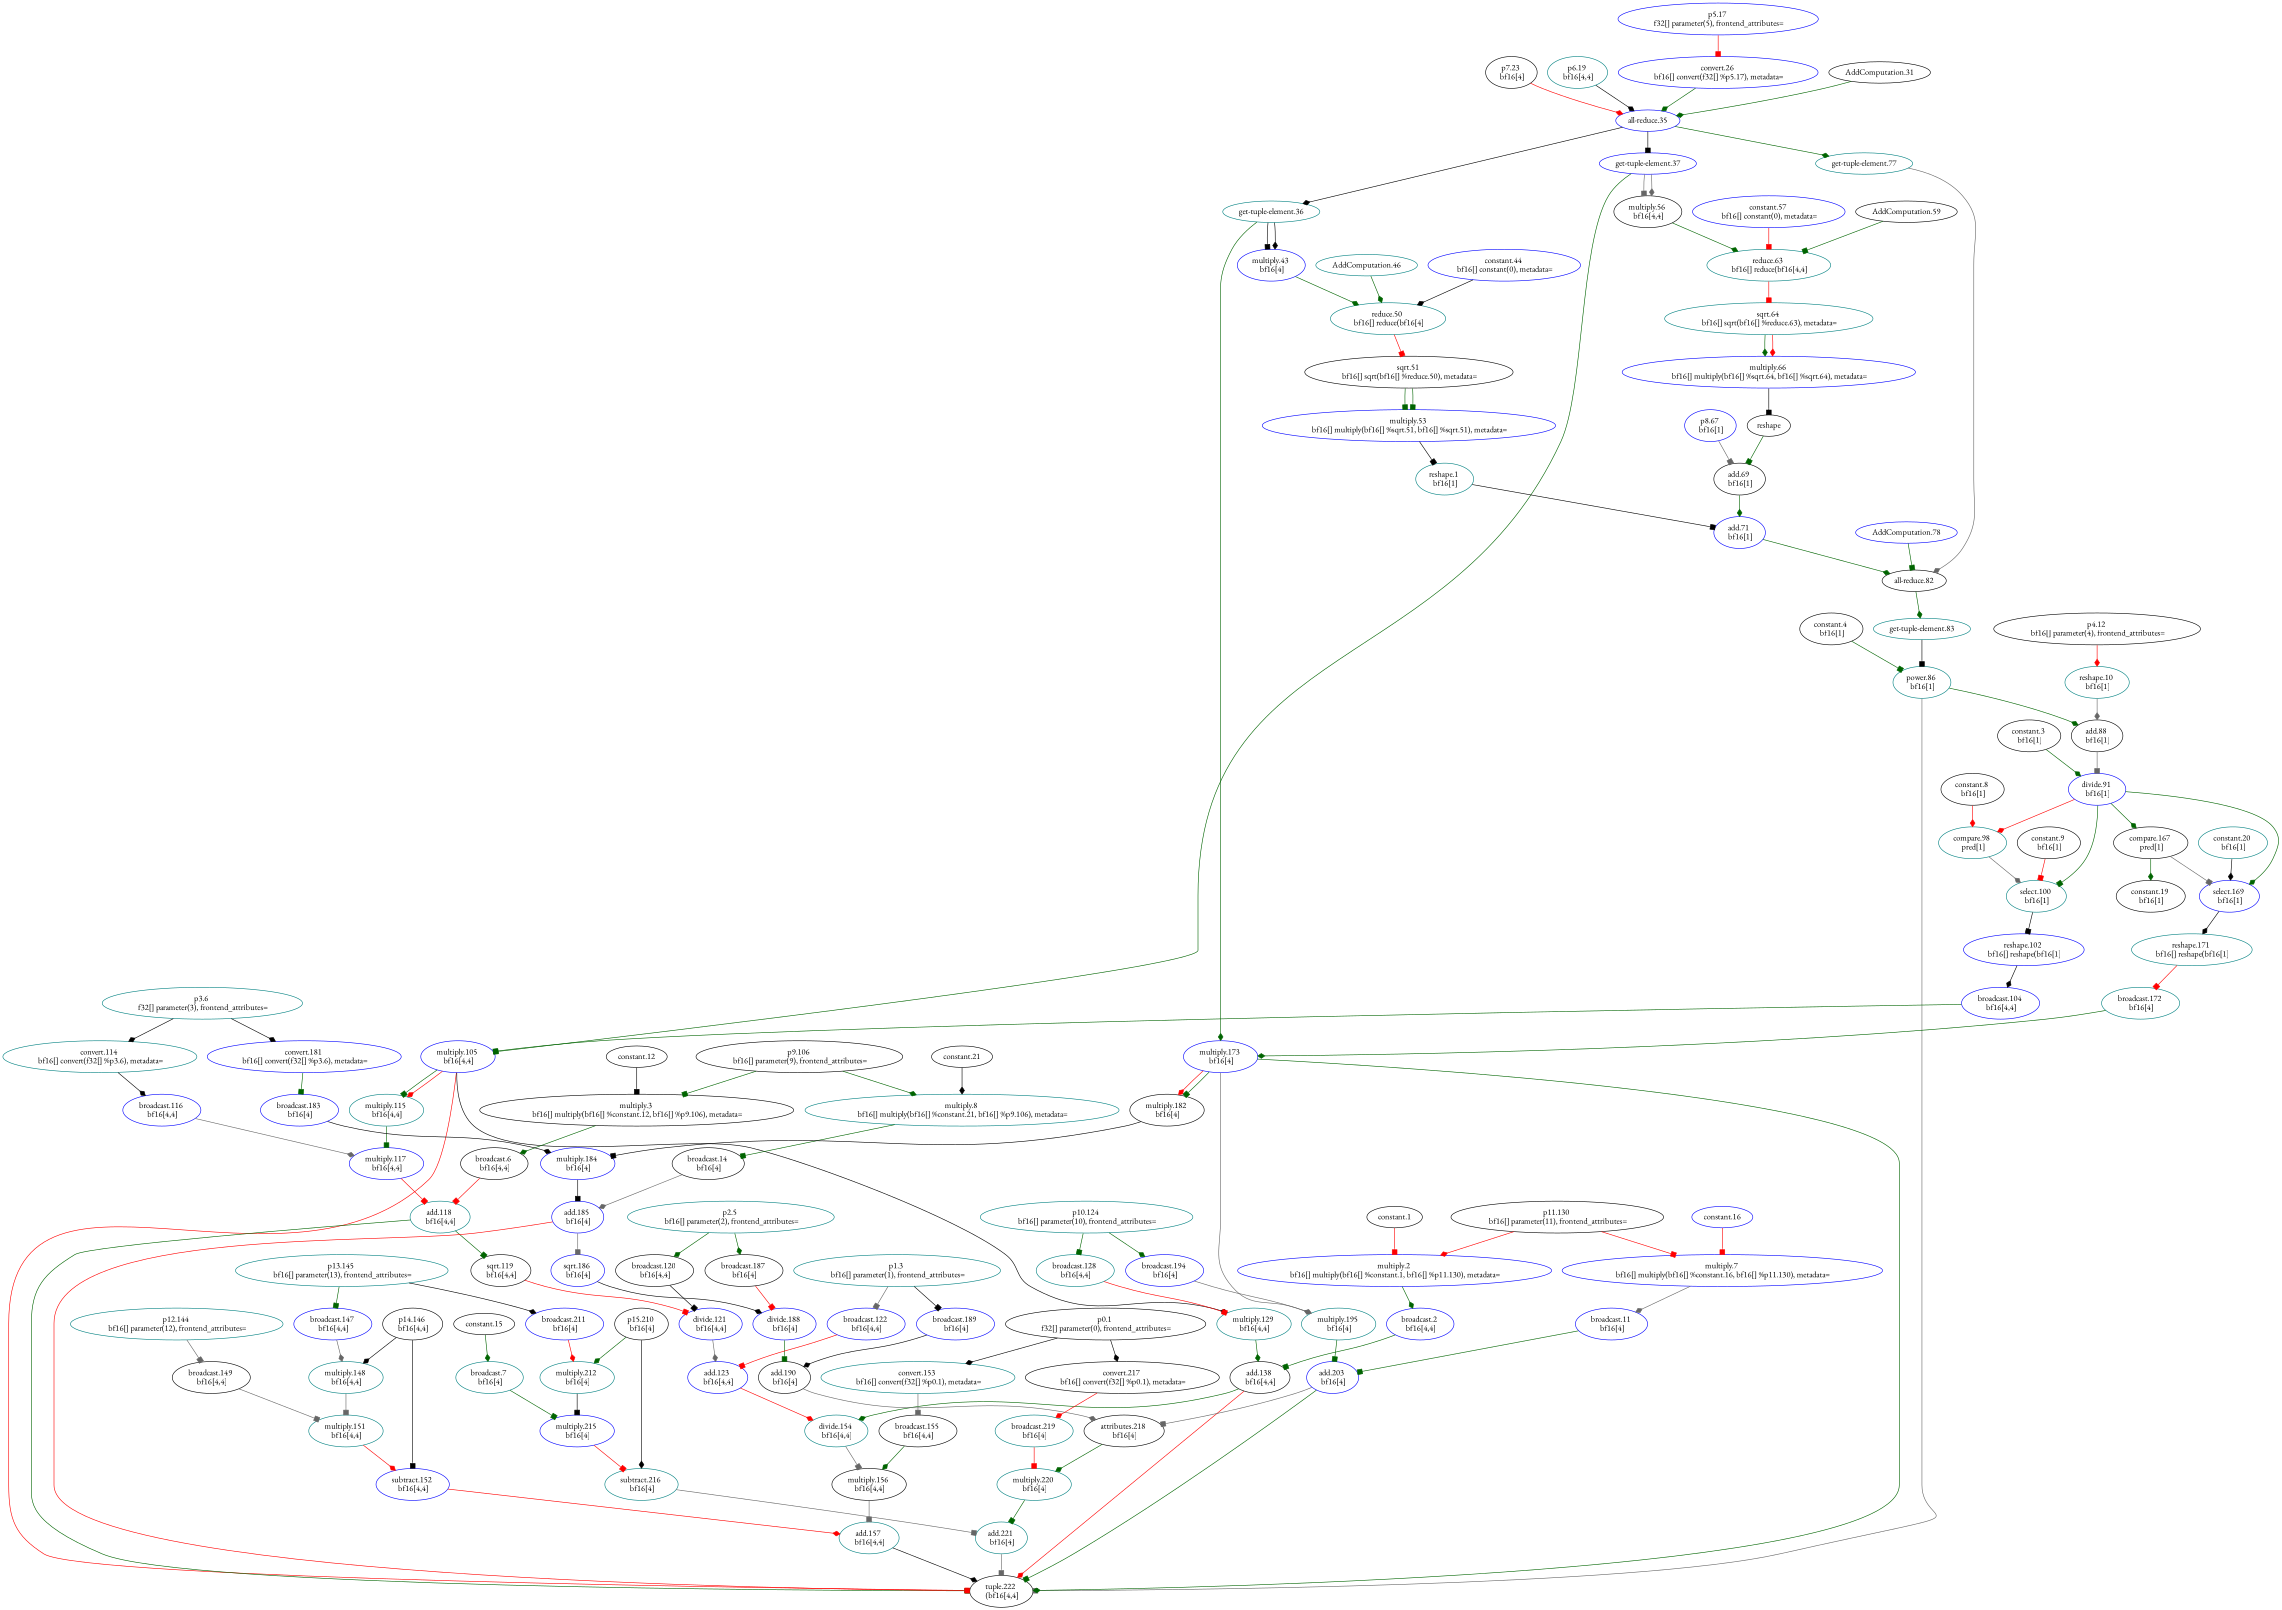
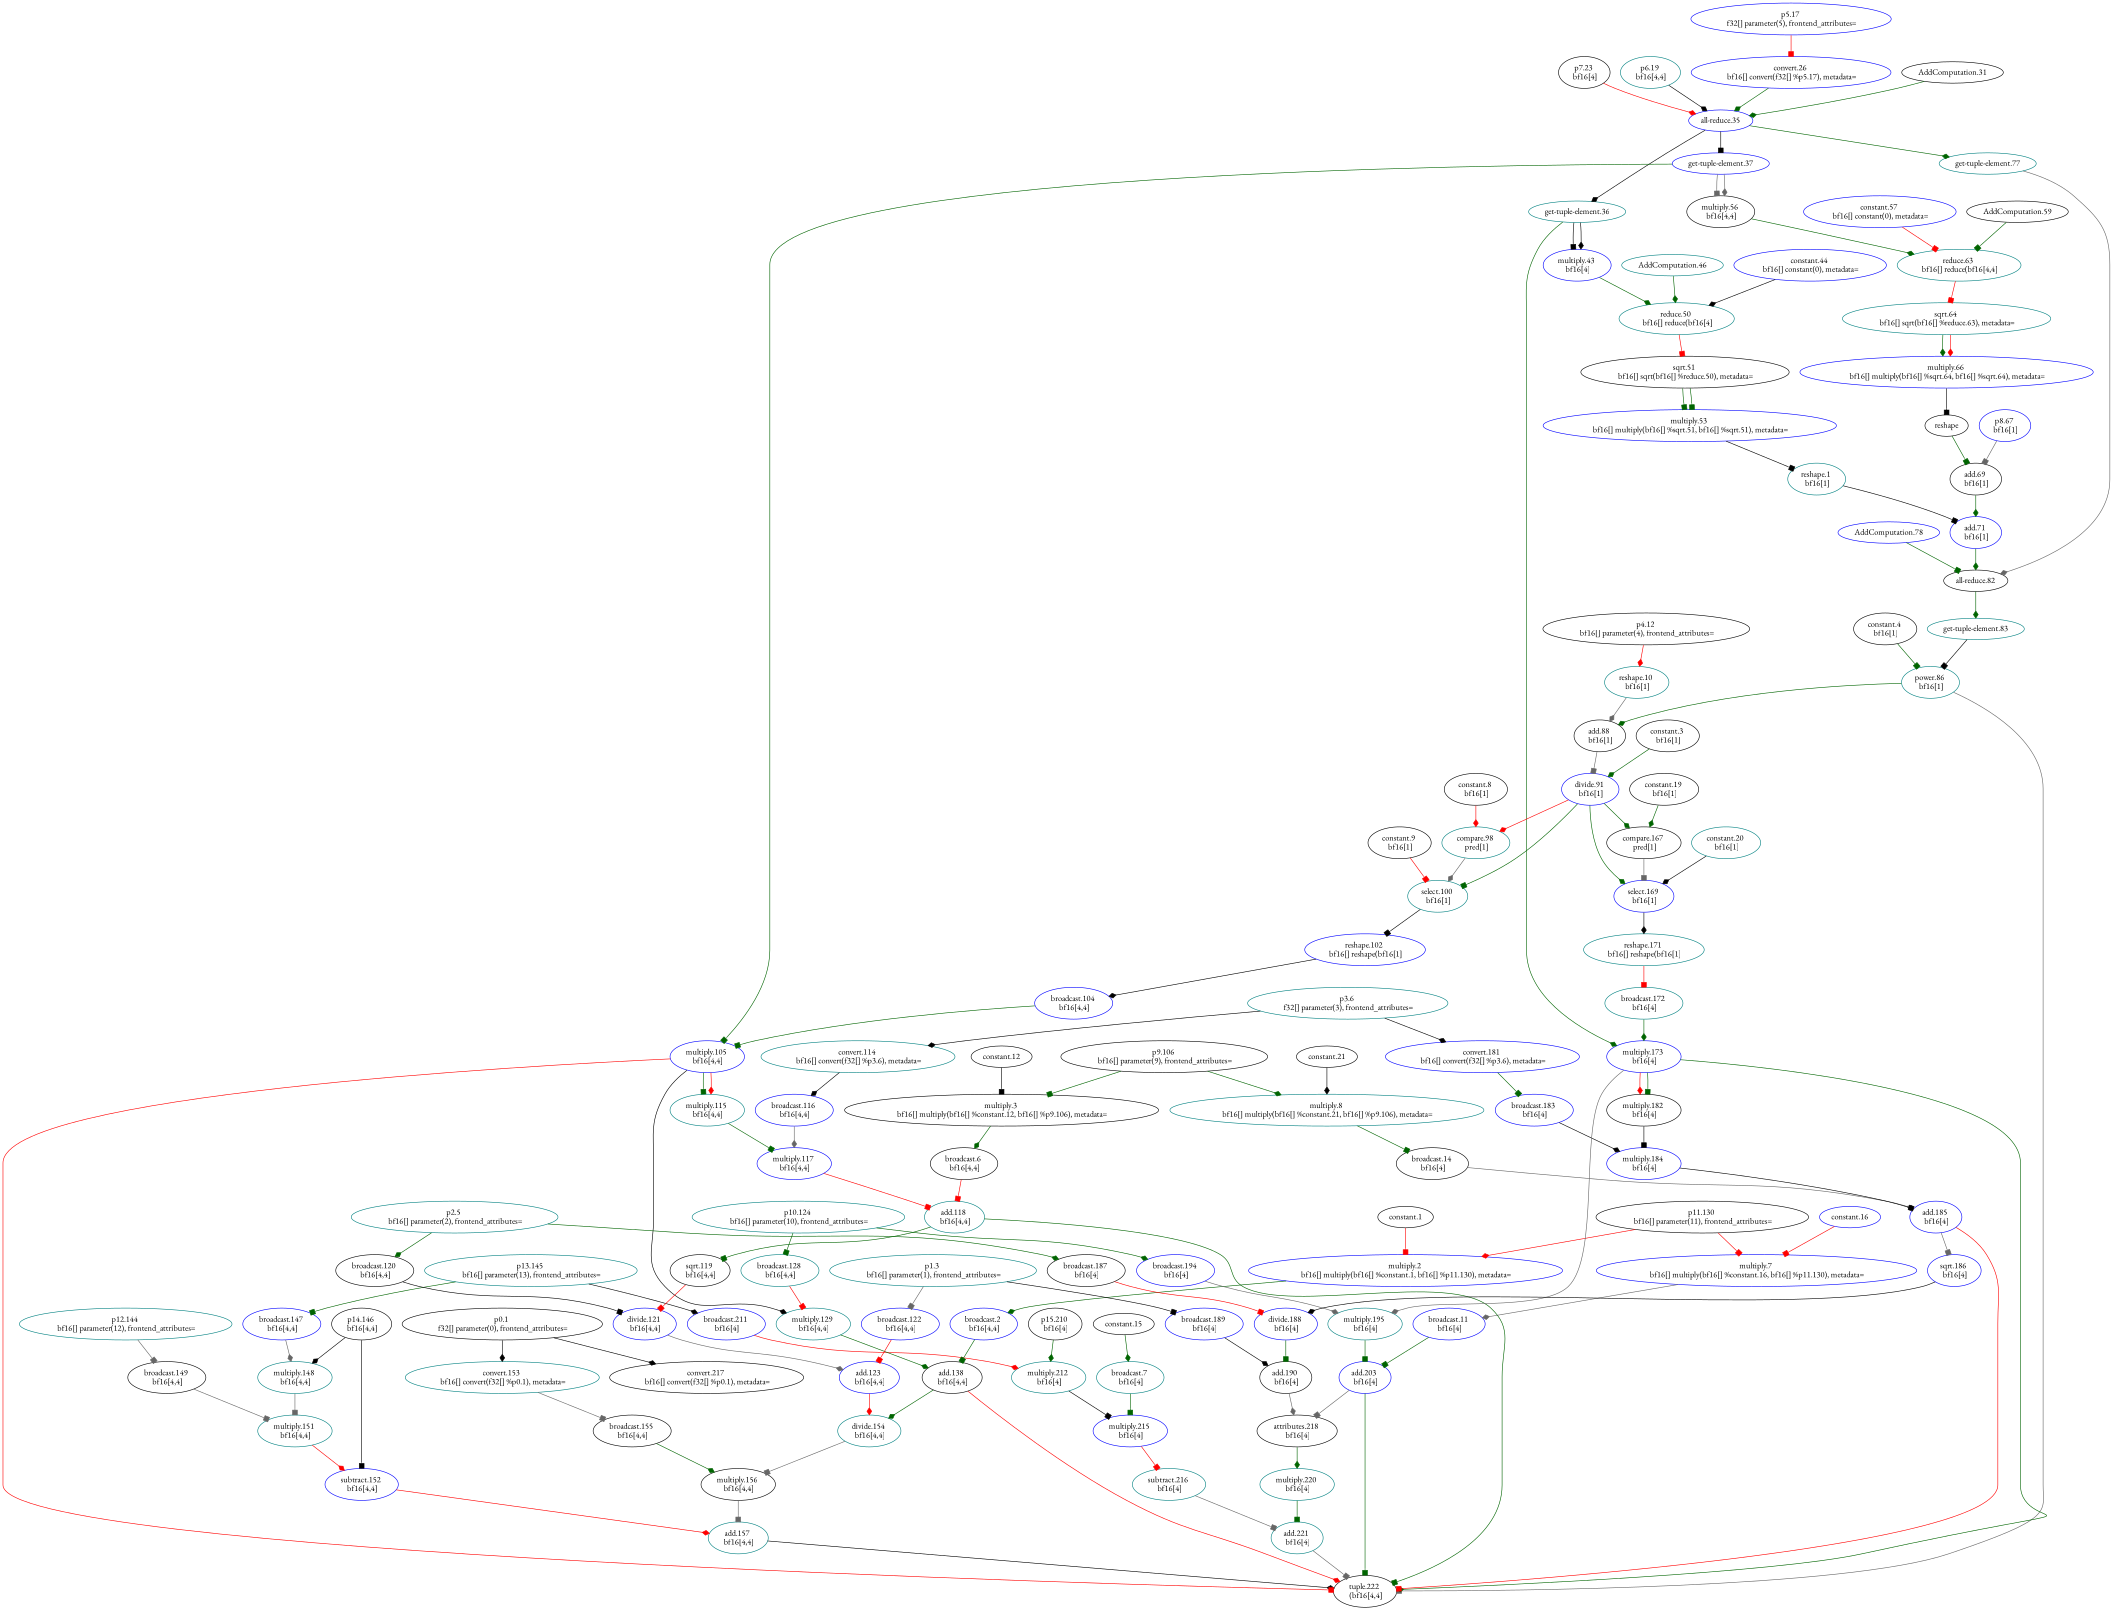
(2151, 866) -> (1655, 813)
(641, 1401) -> none
(1034, 1431) -> none
